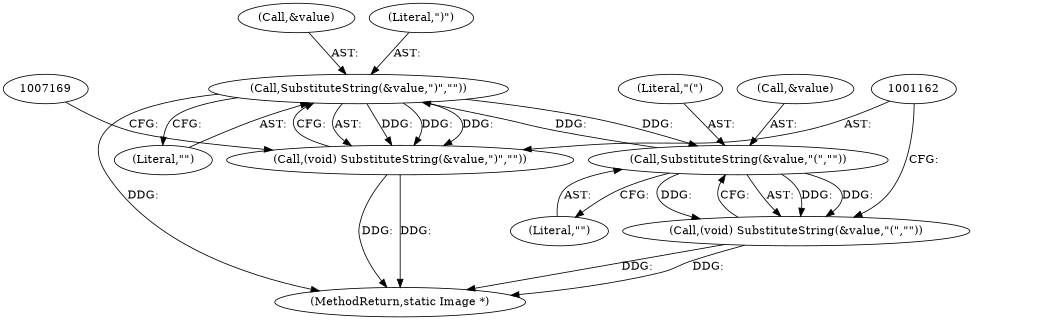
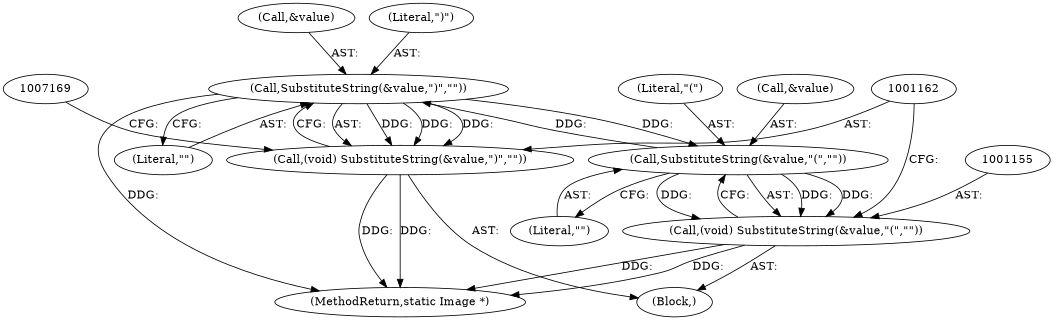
none -> (1008, 160)
none -> (675, 302)
